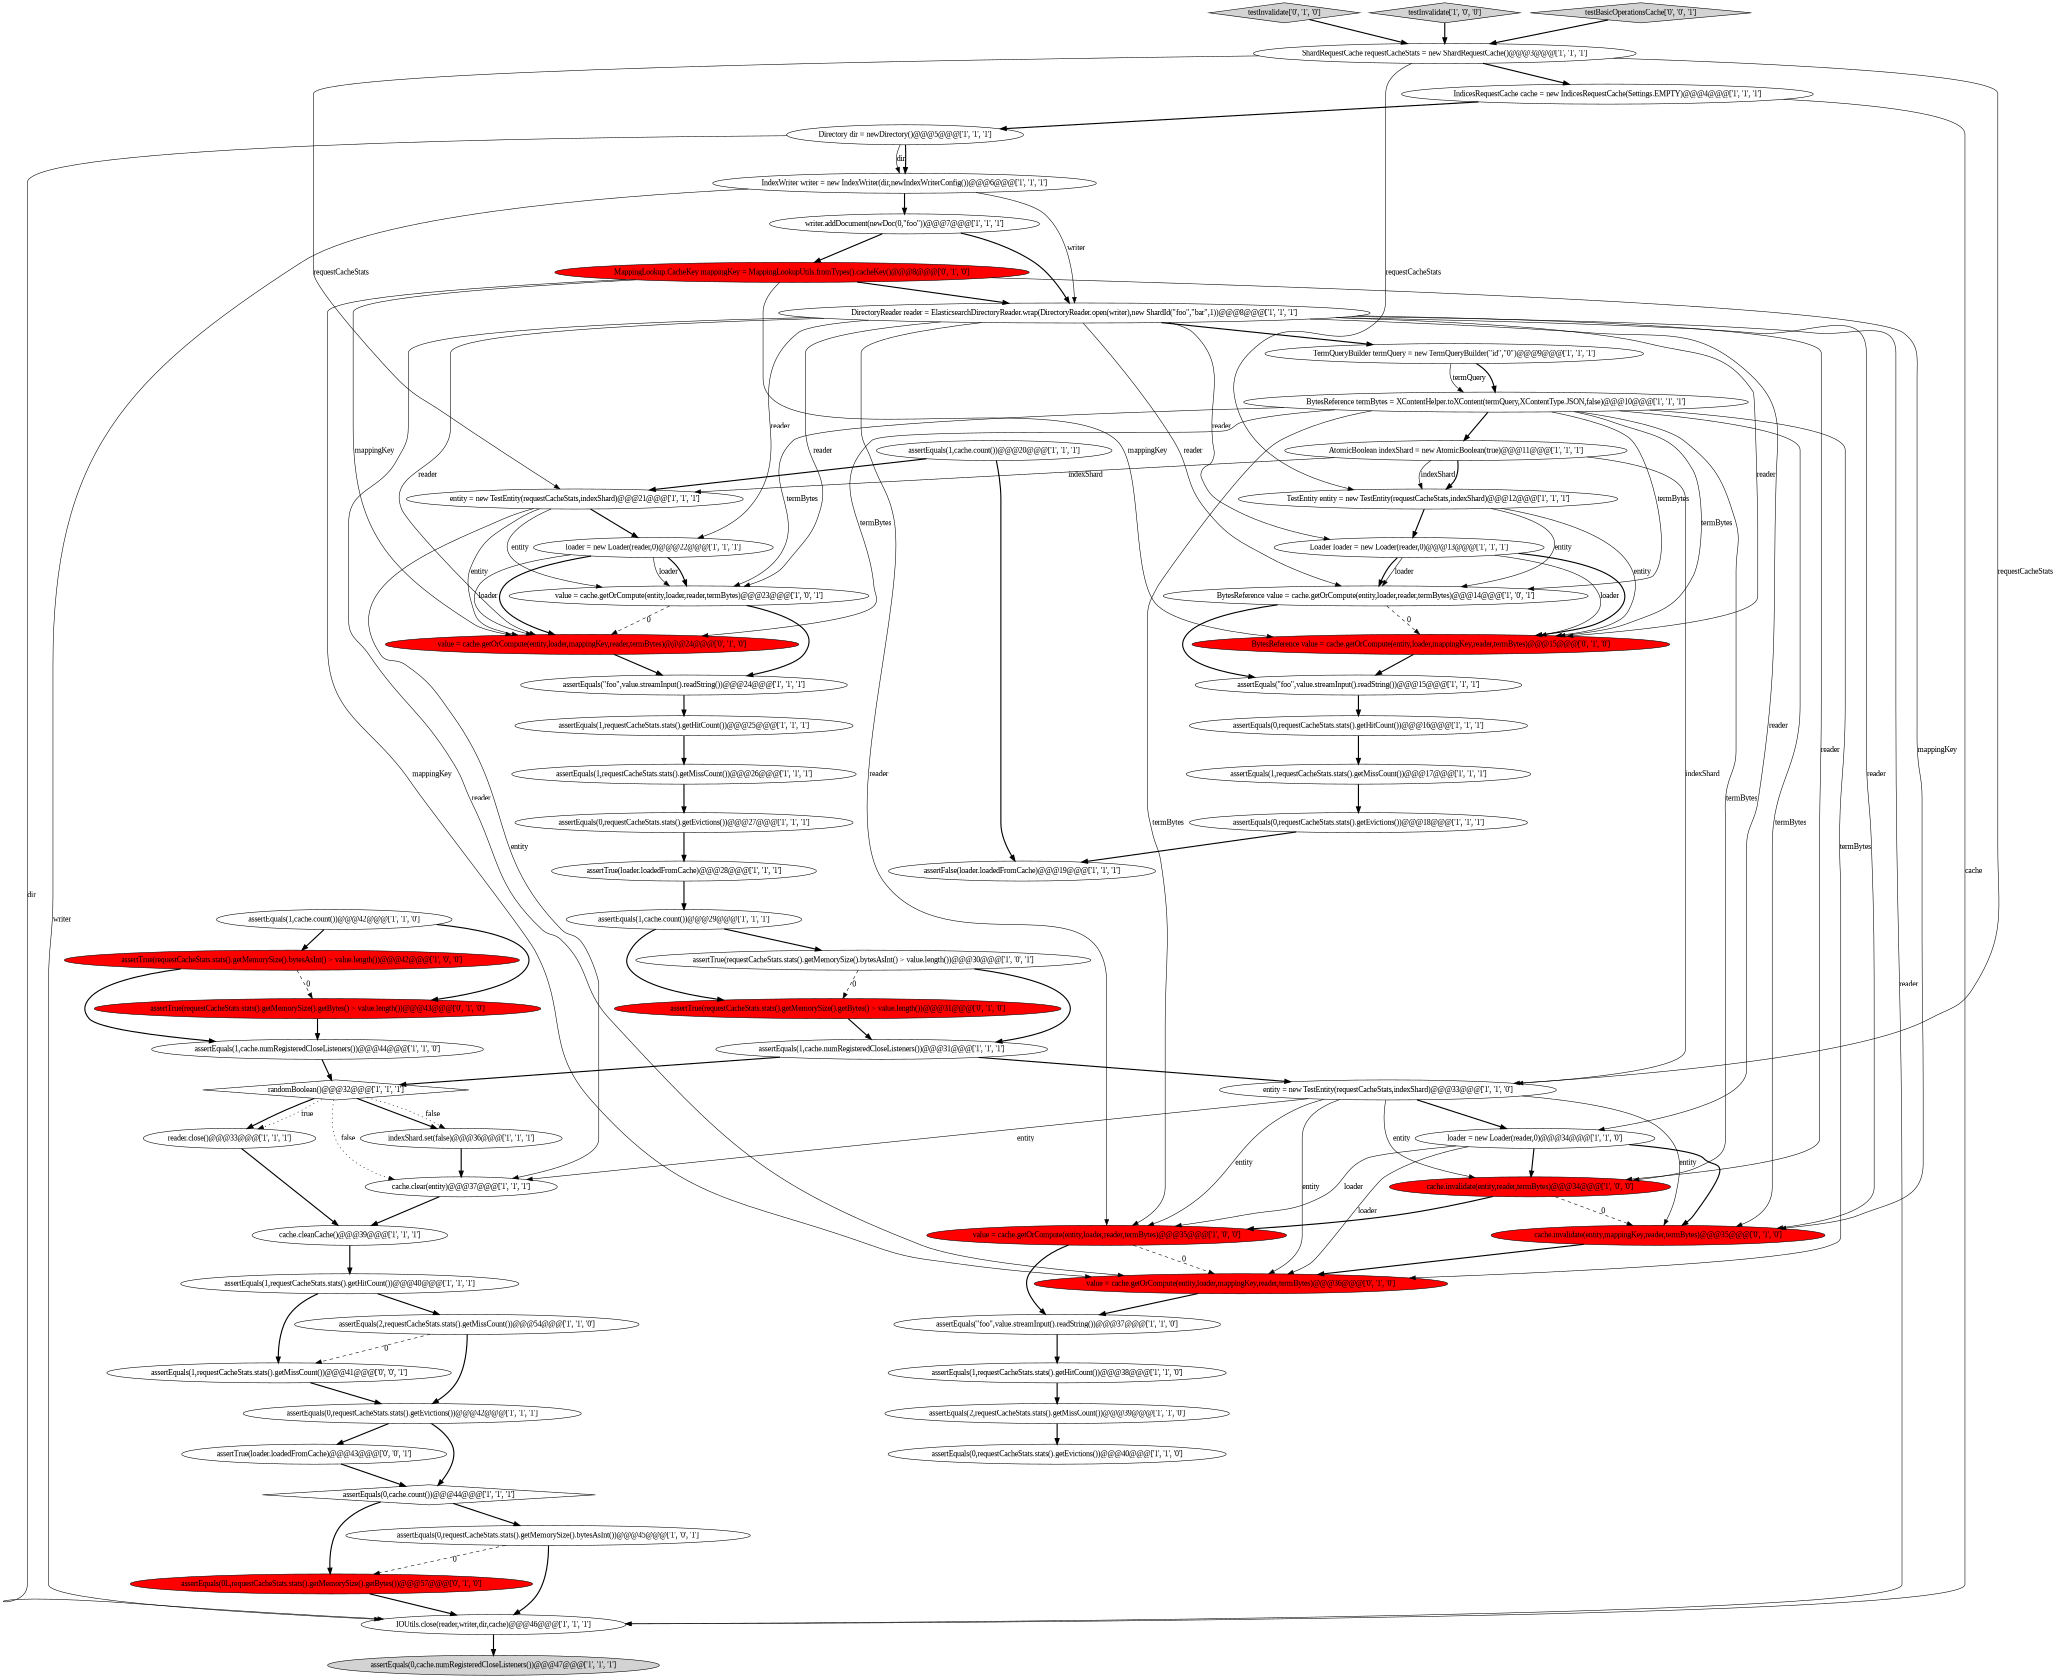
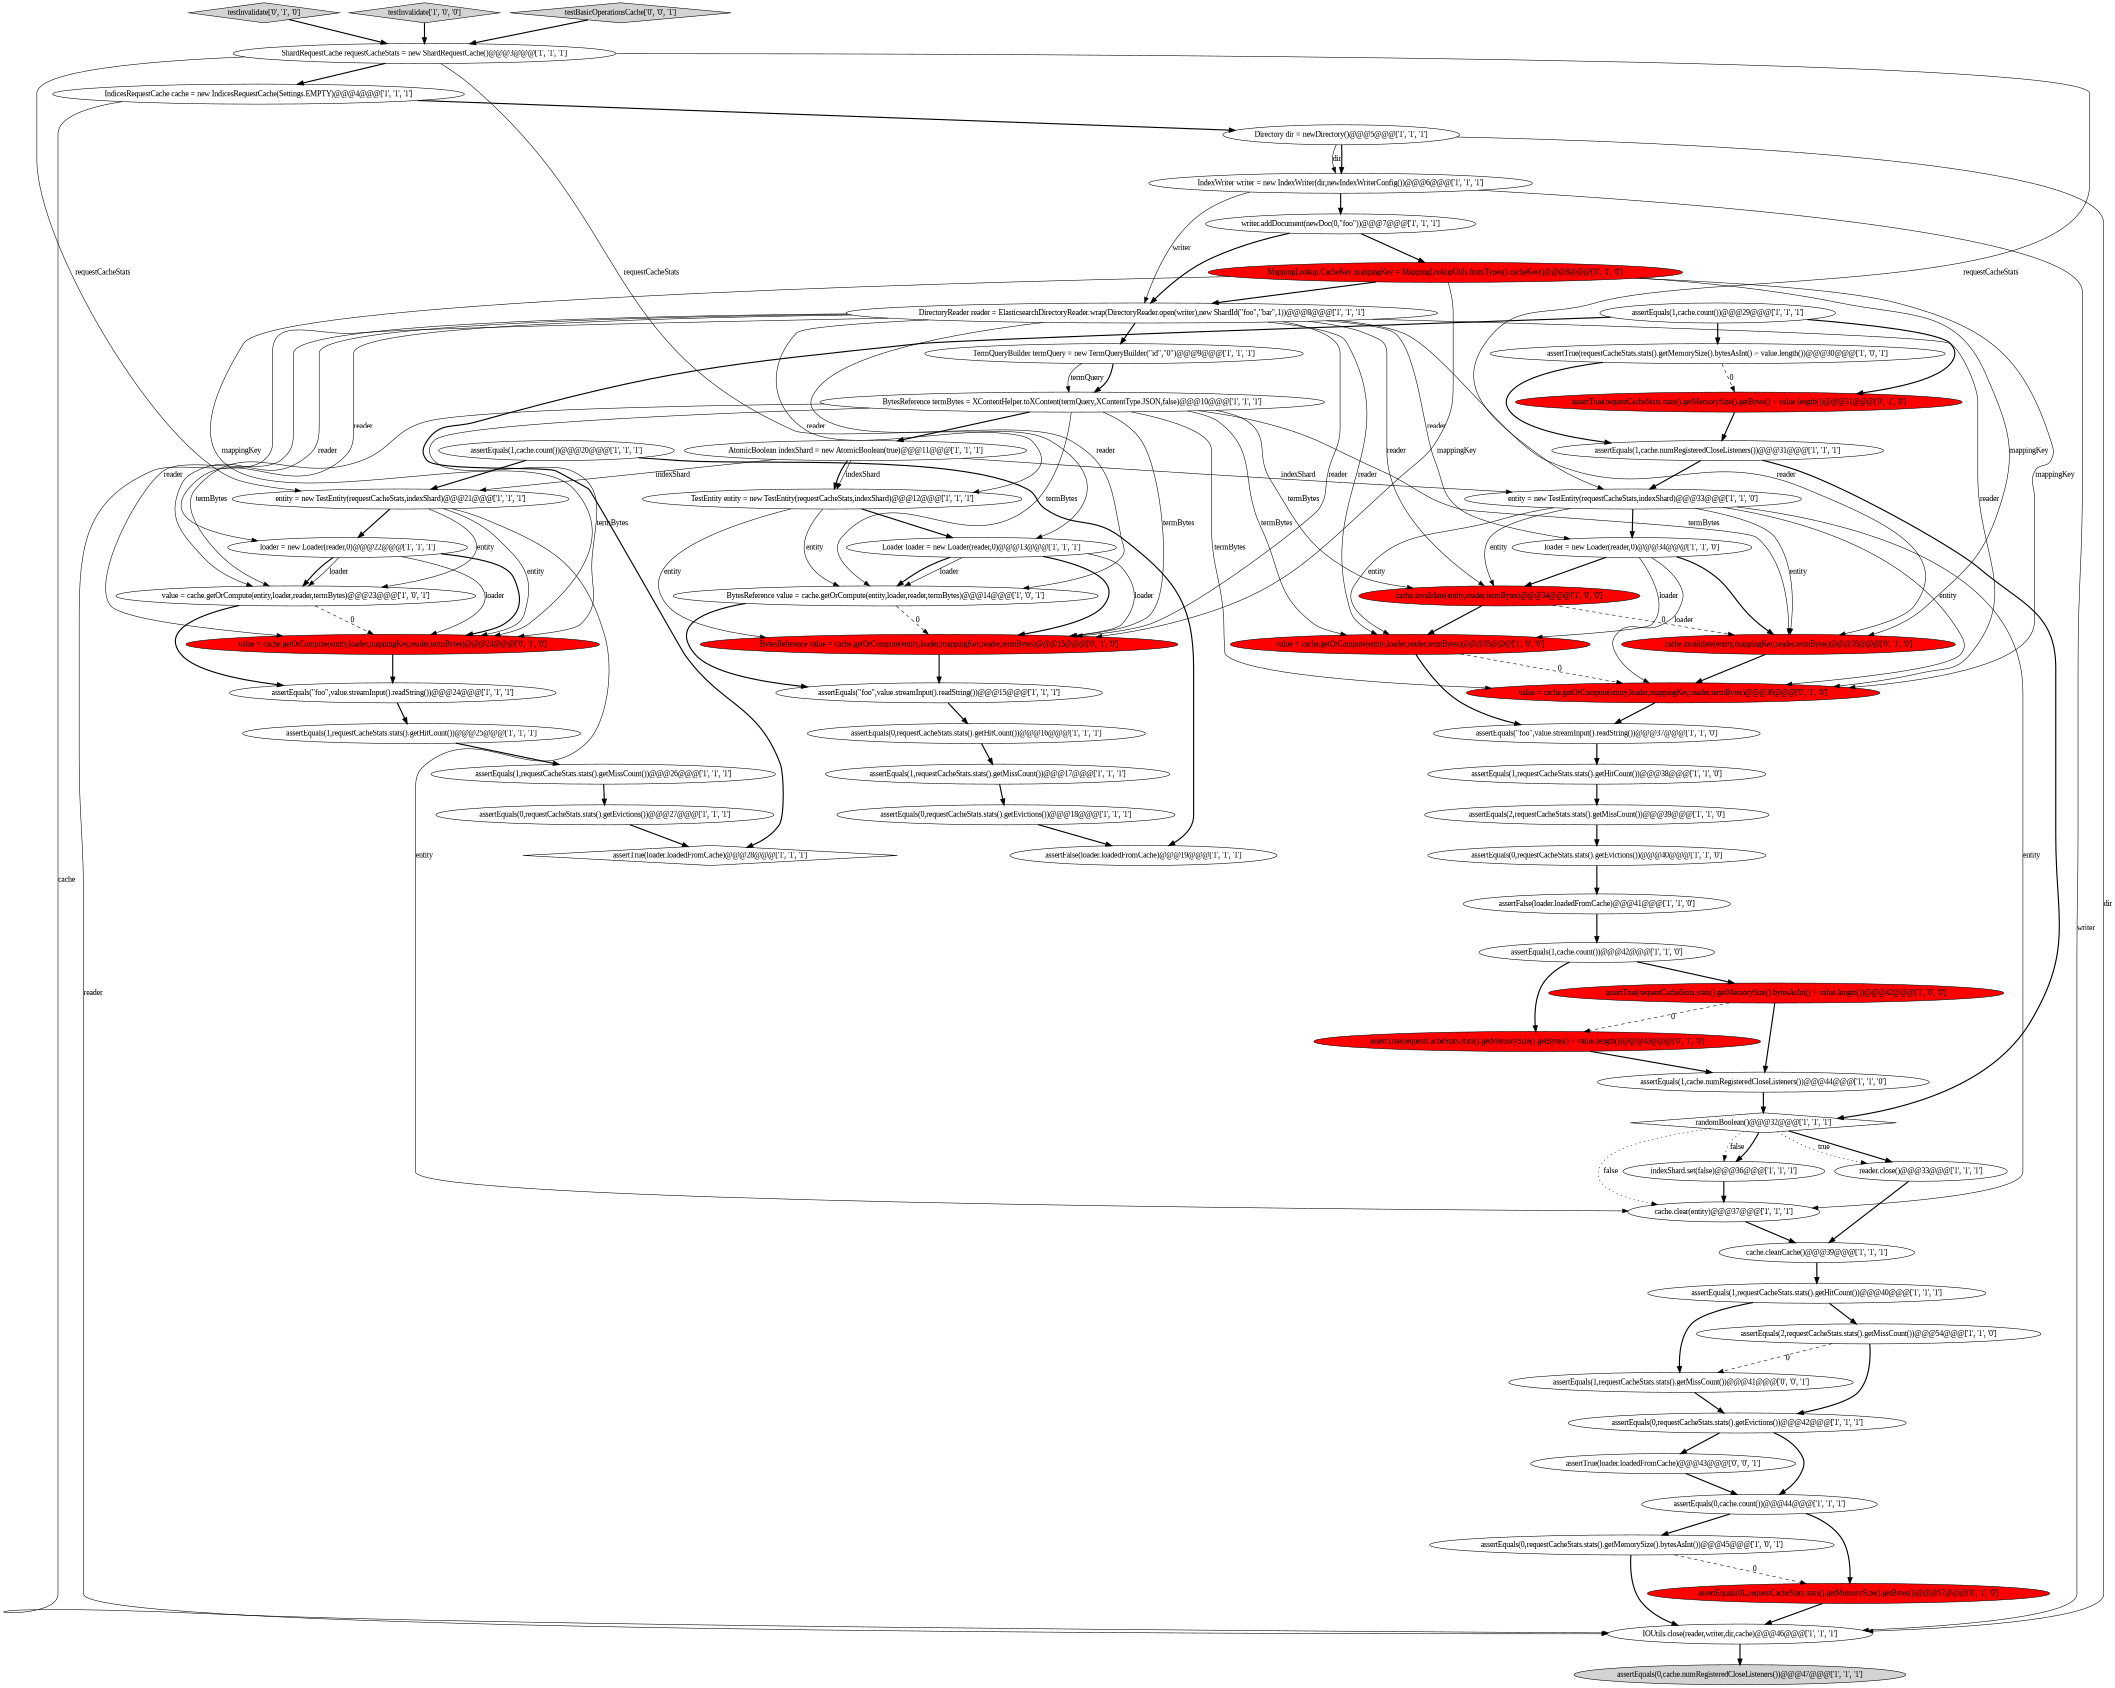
(684, 871) -> (710, 855)
(684, 893) -> (747, 363)
none -> (1597, 904)
(429, 1495) -> (1759, 1504)
